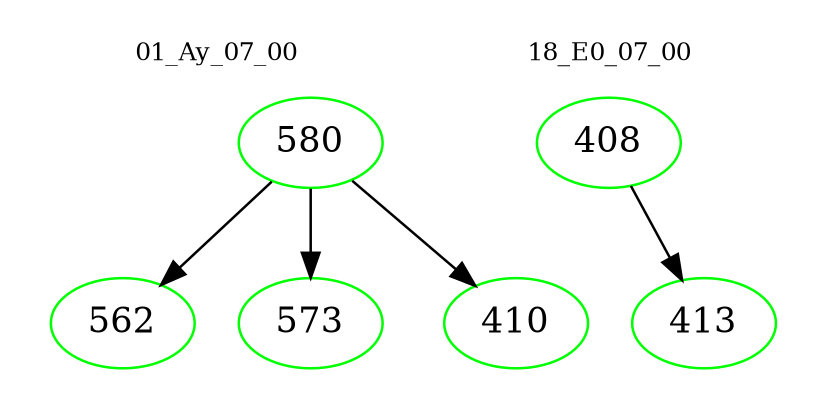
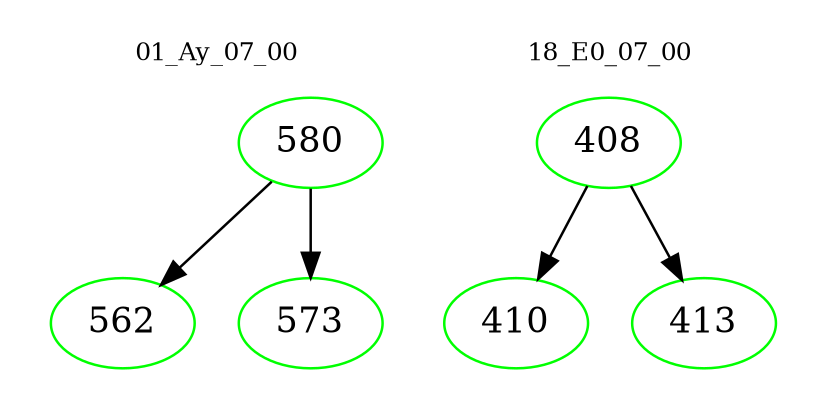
(386, 210) -> (569, 221)
